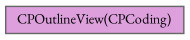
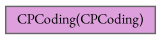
(95, 20) -> (81, 20)
